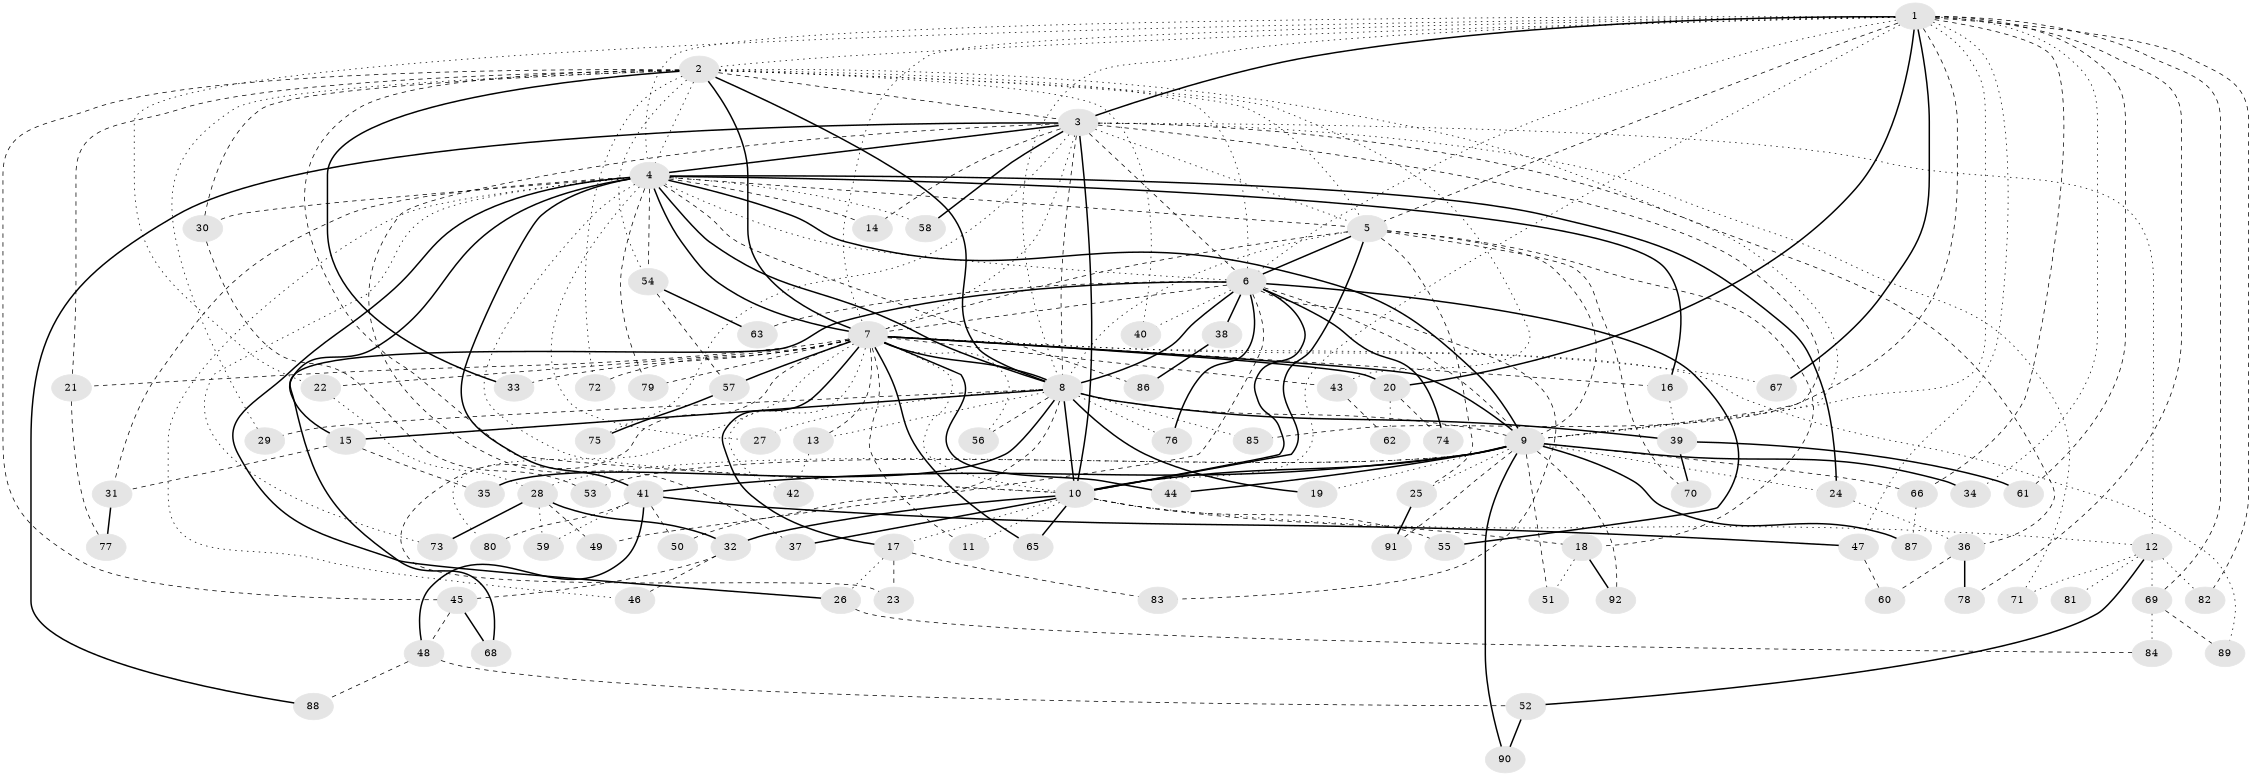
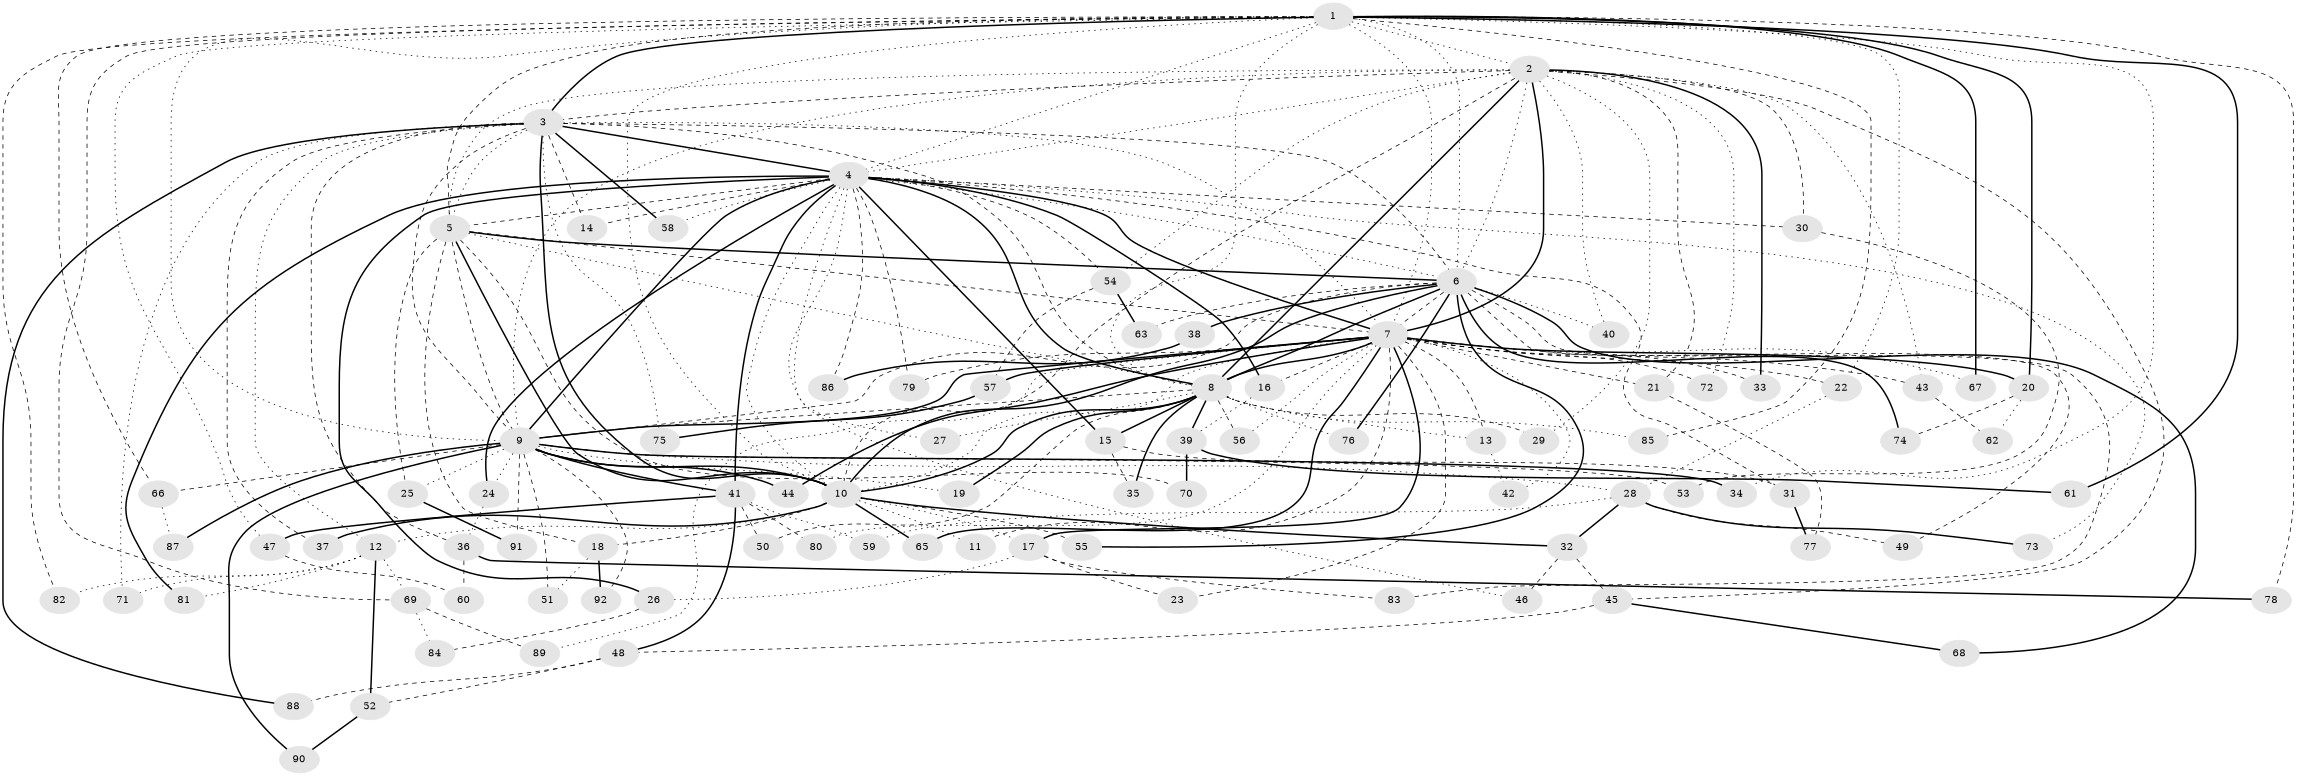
(2125, 198) -> (2031, 50)
none -> (361, 229)
